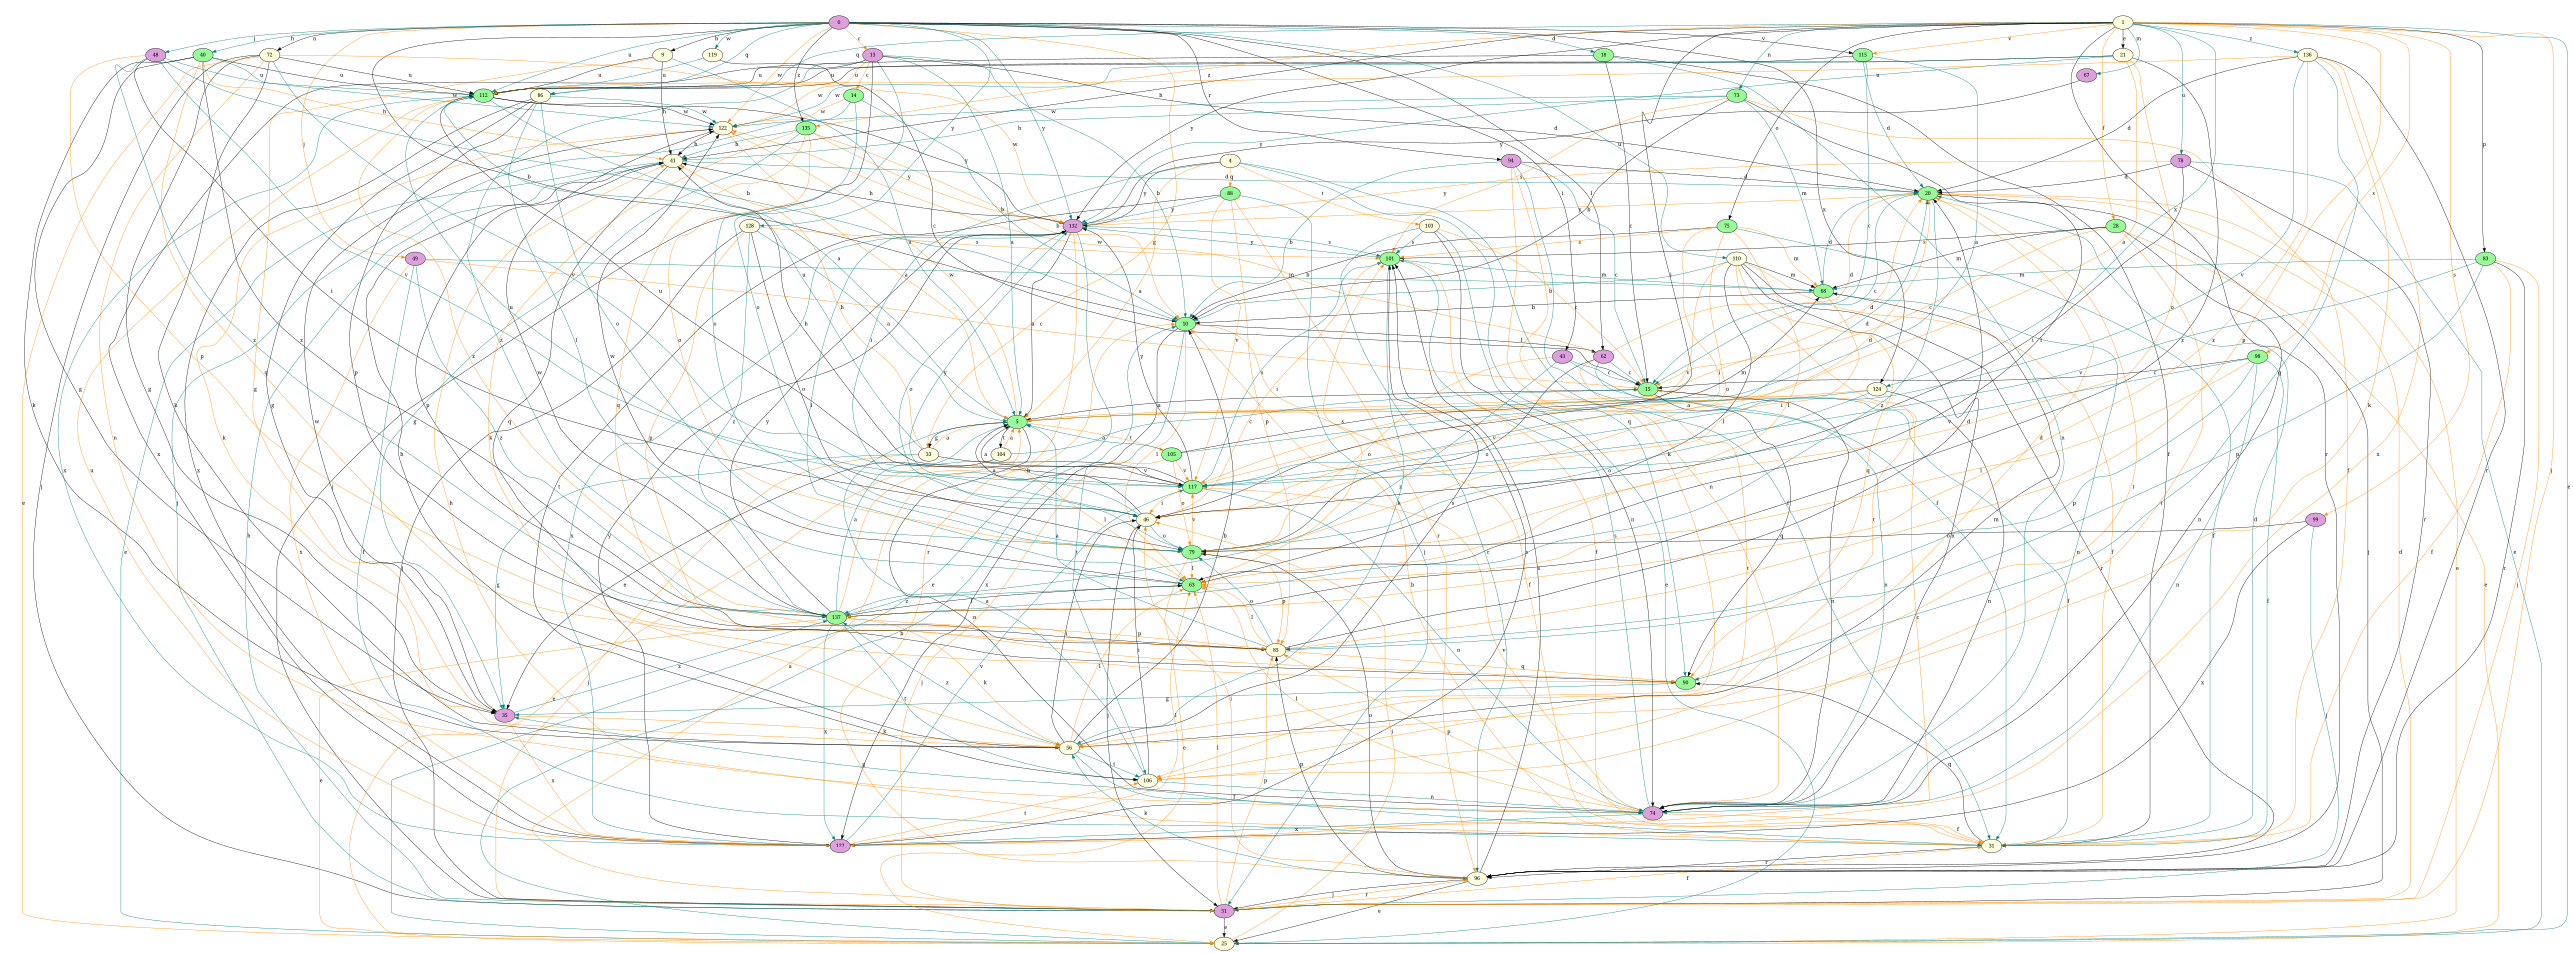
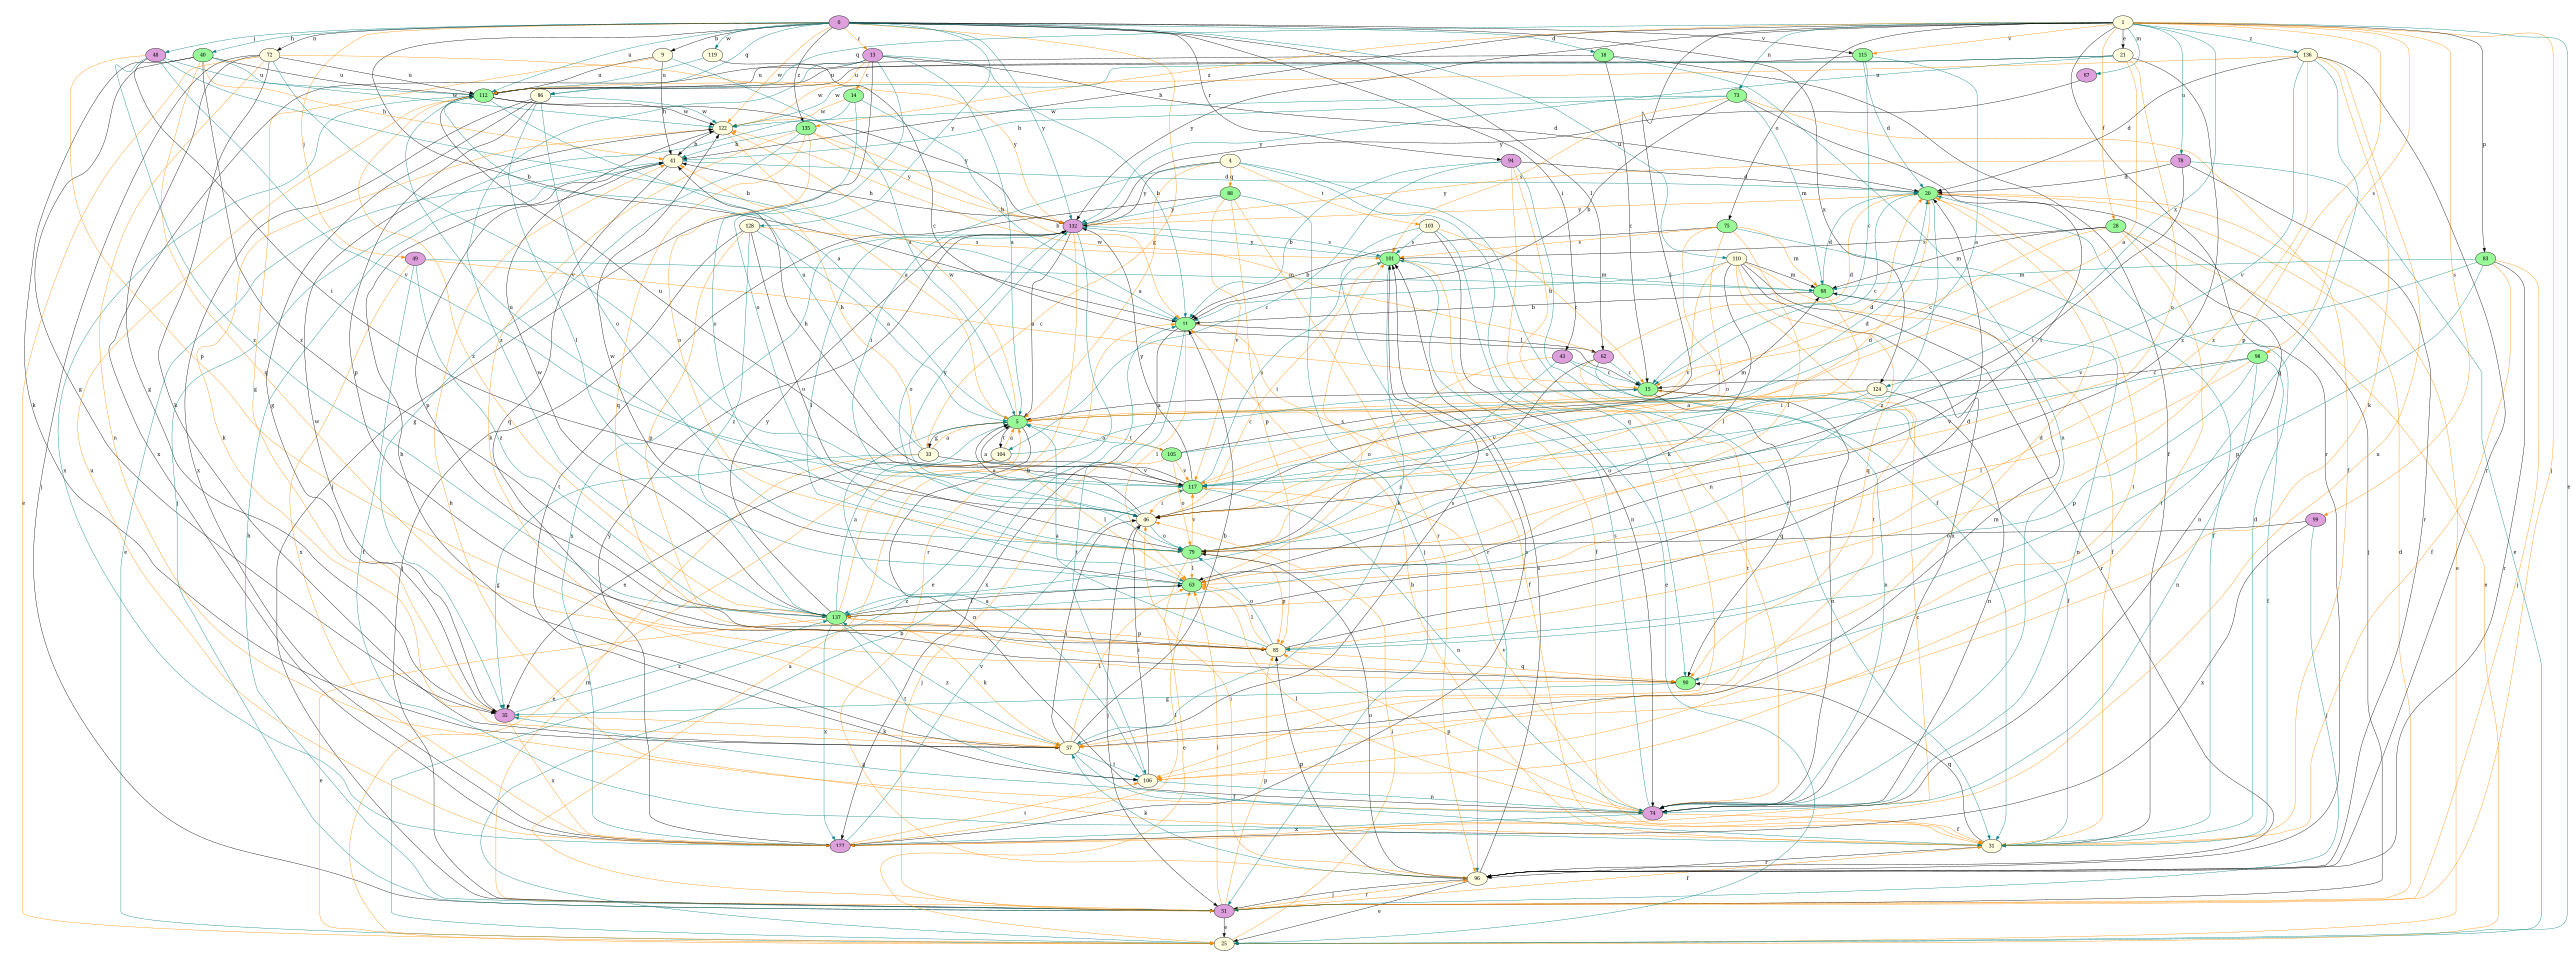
(1015, 145) -> (1015, 145)
(1615, 249) -> (1260, 307)
(1186, 324) -> (1186, 324)
(588, 683) -> (588, 683)
(1069, 748) -> (1069, 748)
